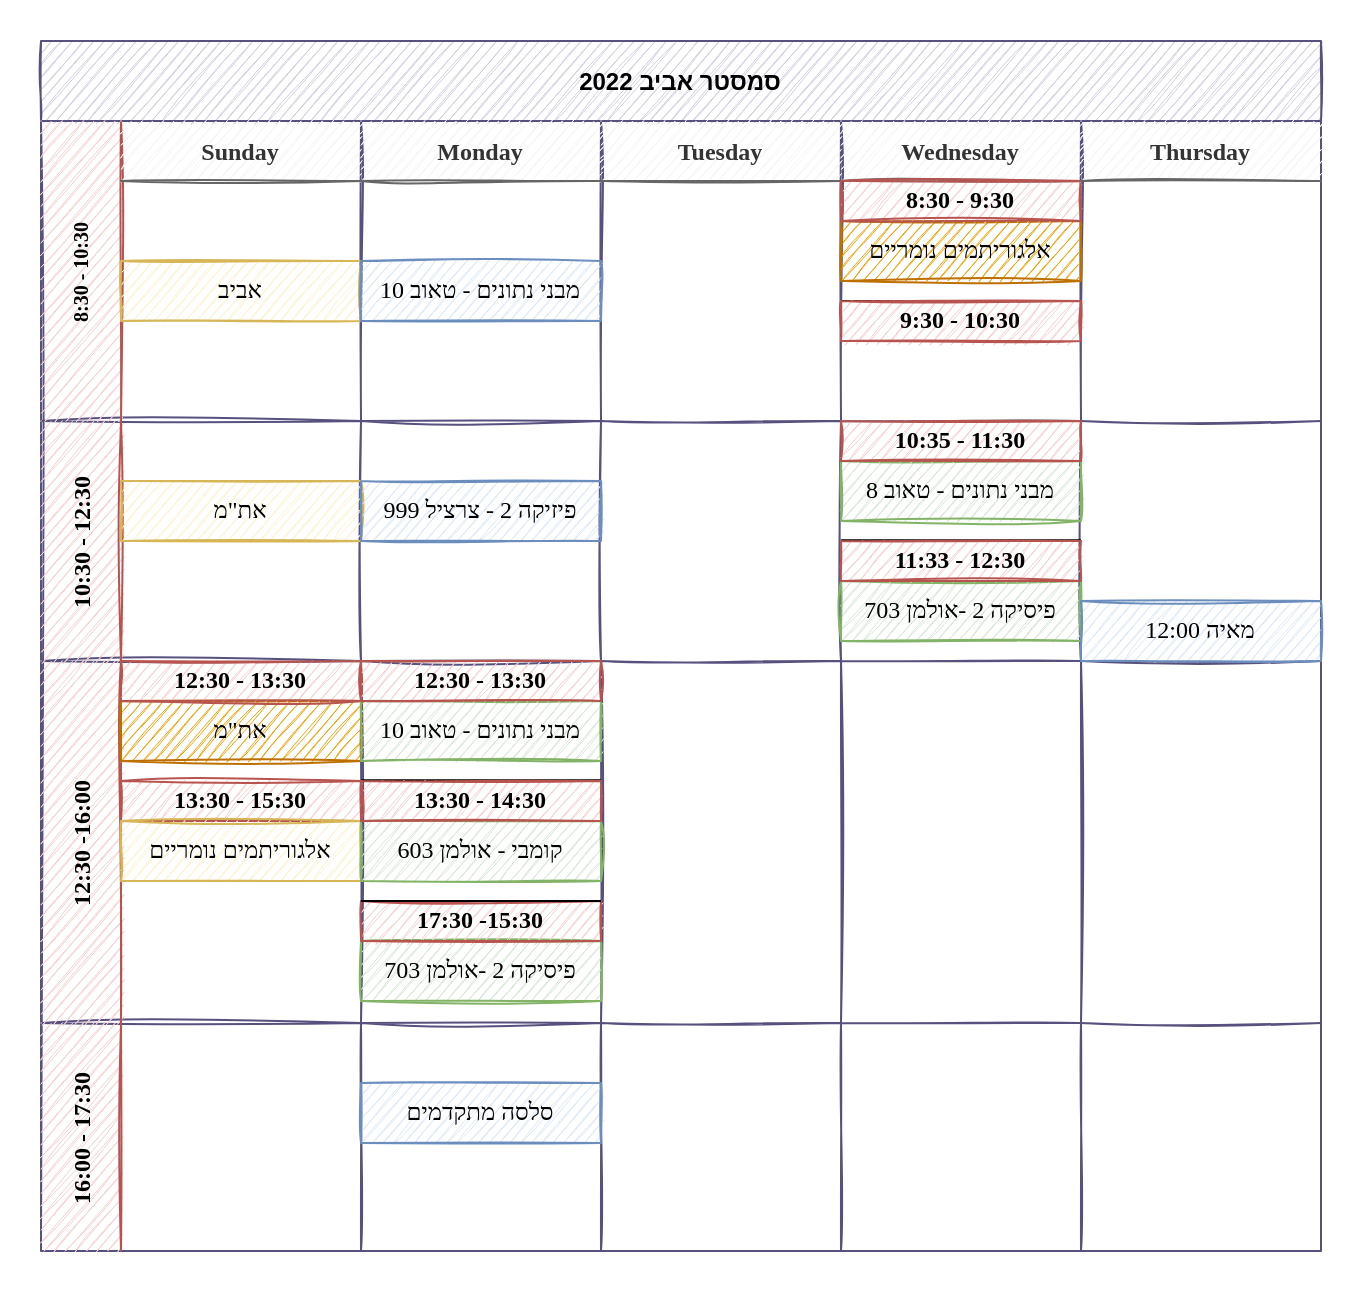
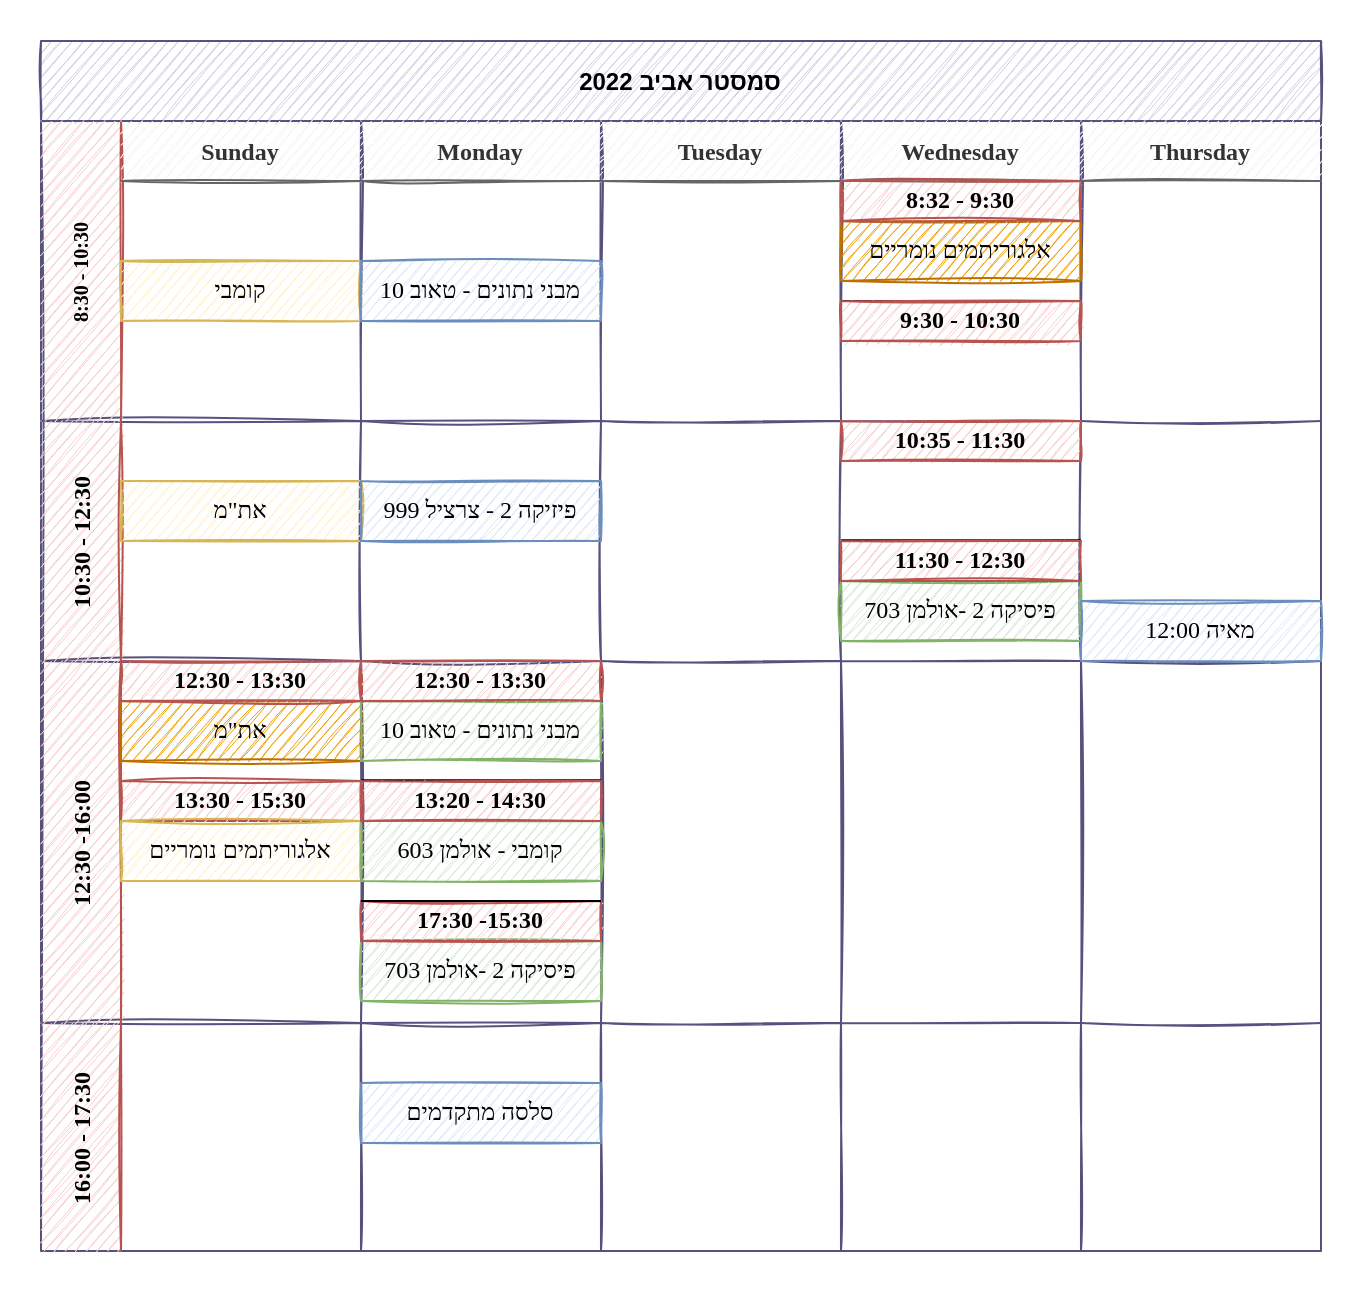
(961, 201) -> (961, 201)
(241, 291) -> (241, 291)
(961, 491) -> none
(961, 561) -> (961, 561)
(481, 801) -> (481, 801)
